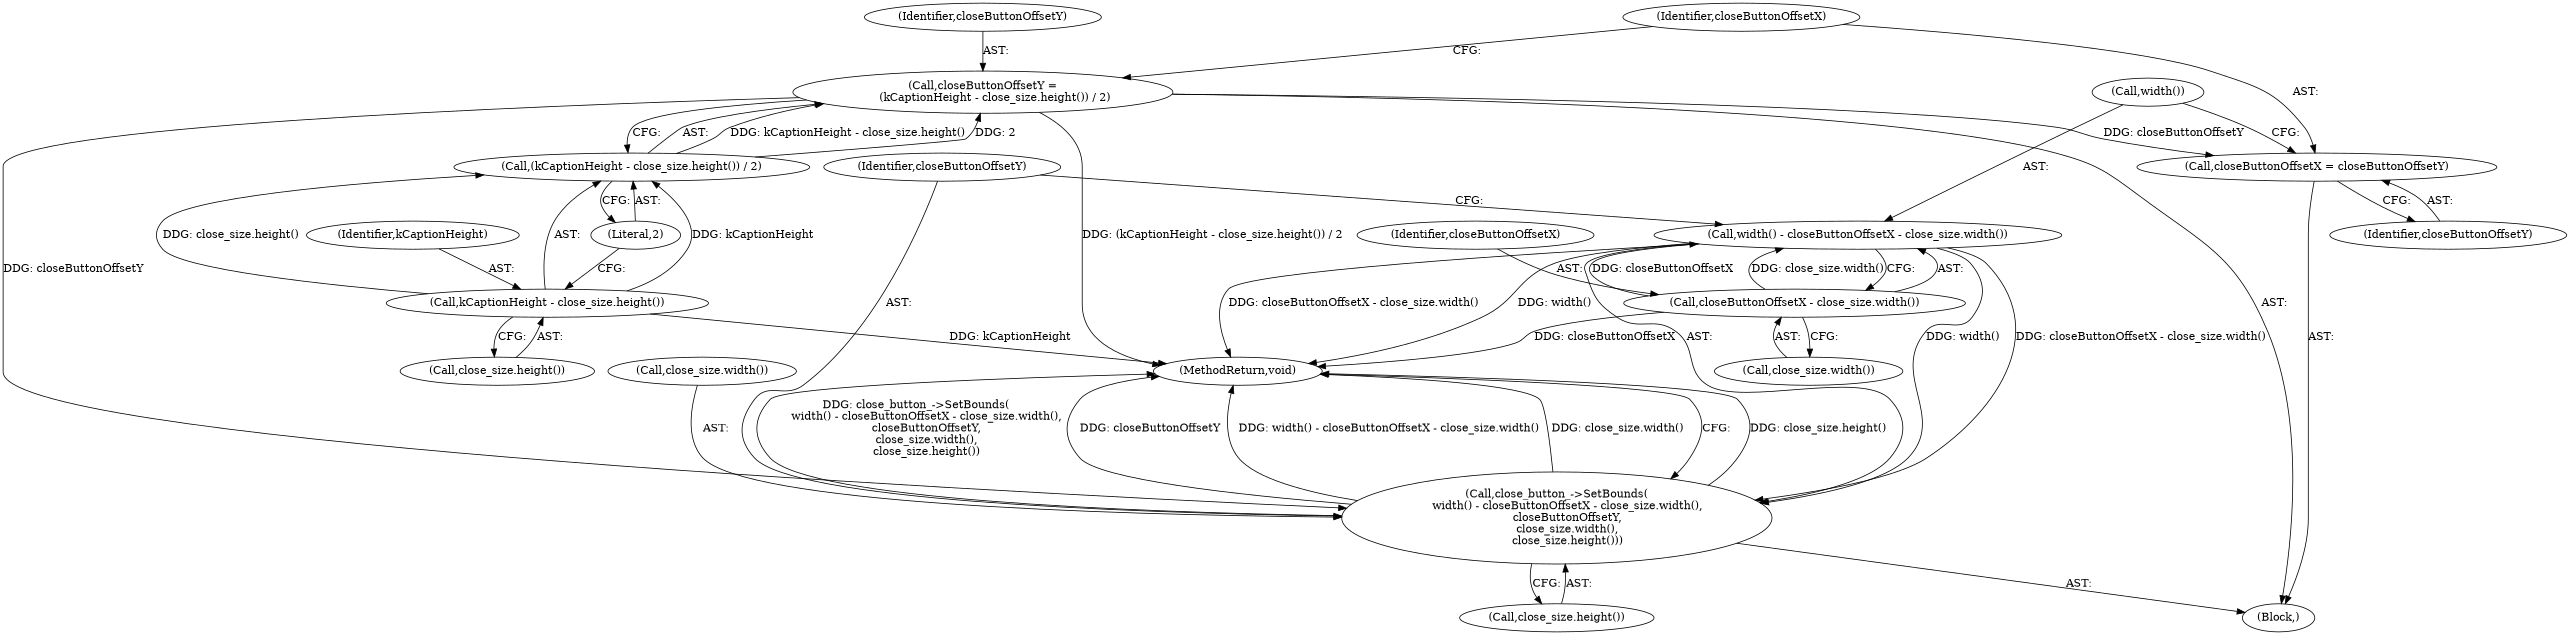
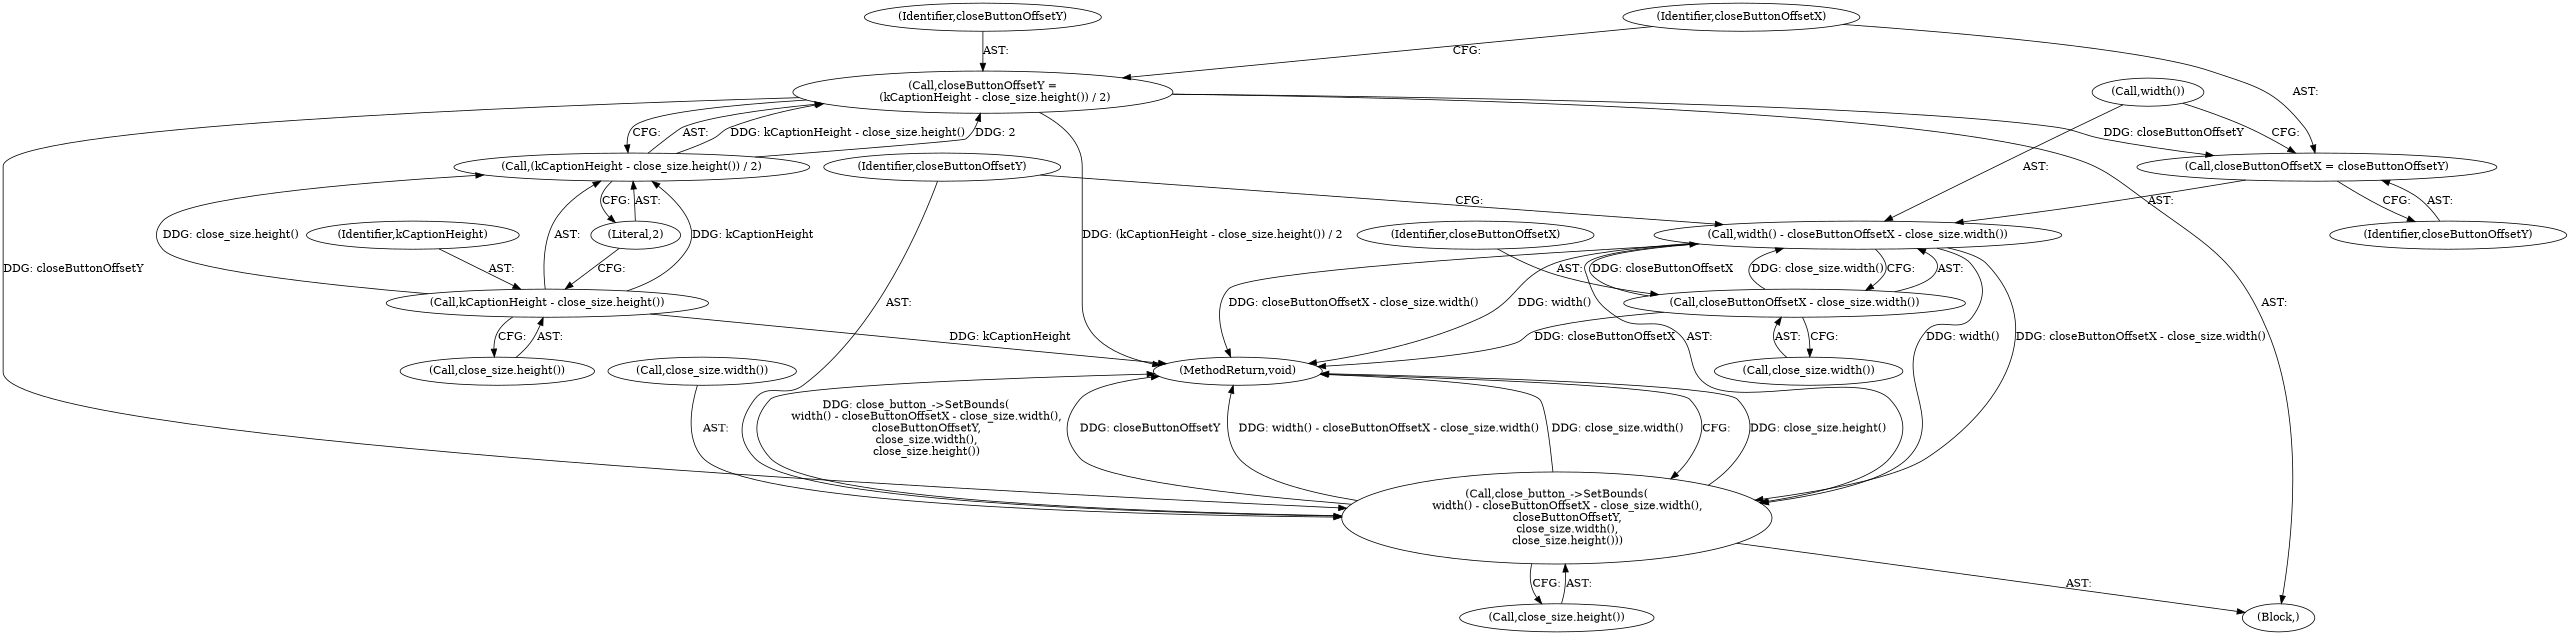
(2308, 390) -> (2105, 203)
